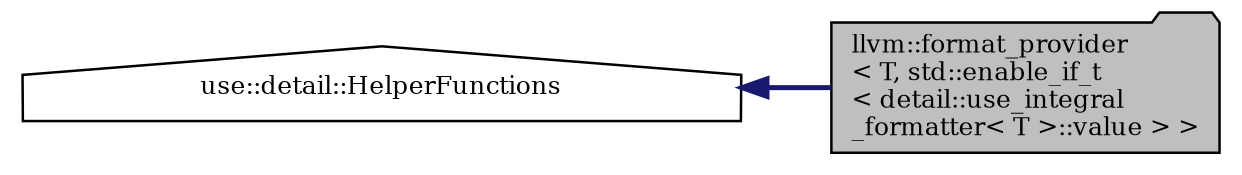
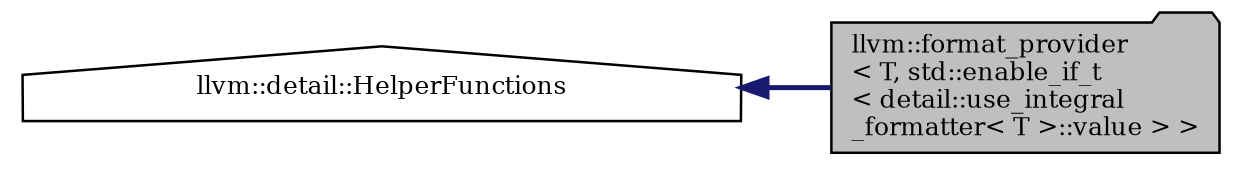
(382, 88) -> (382, 88)
